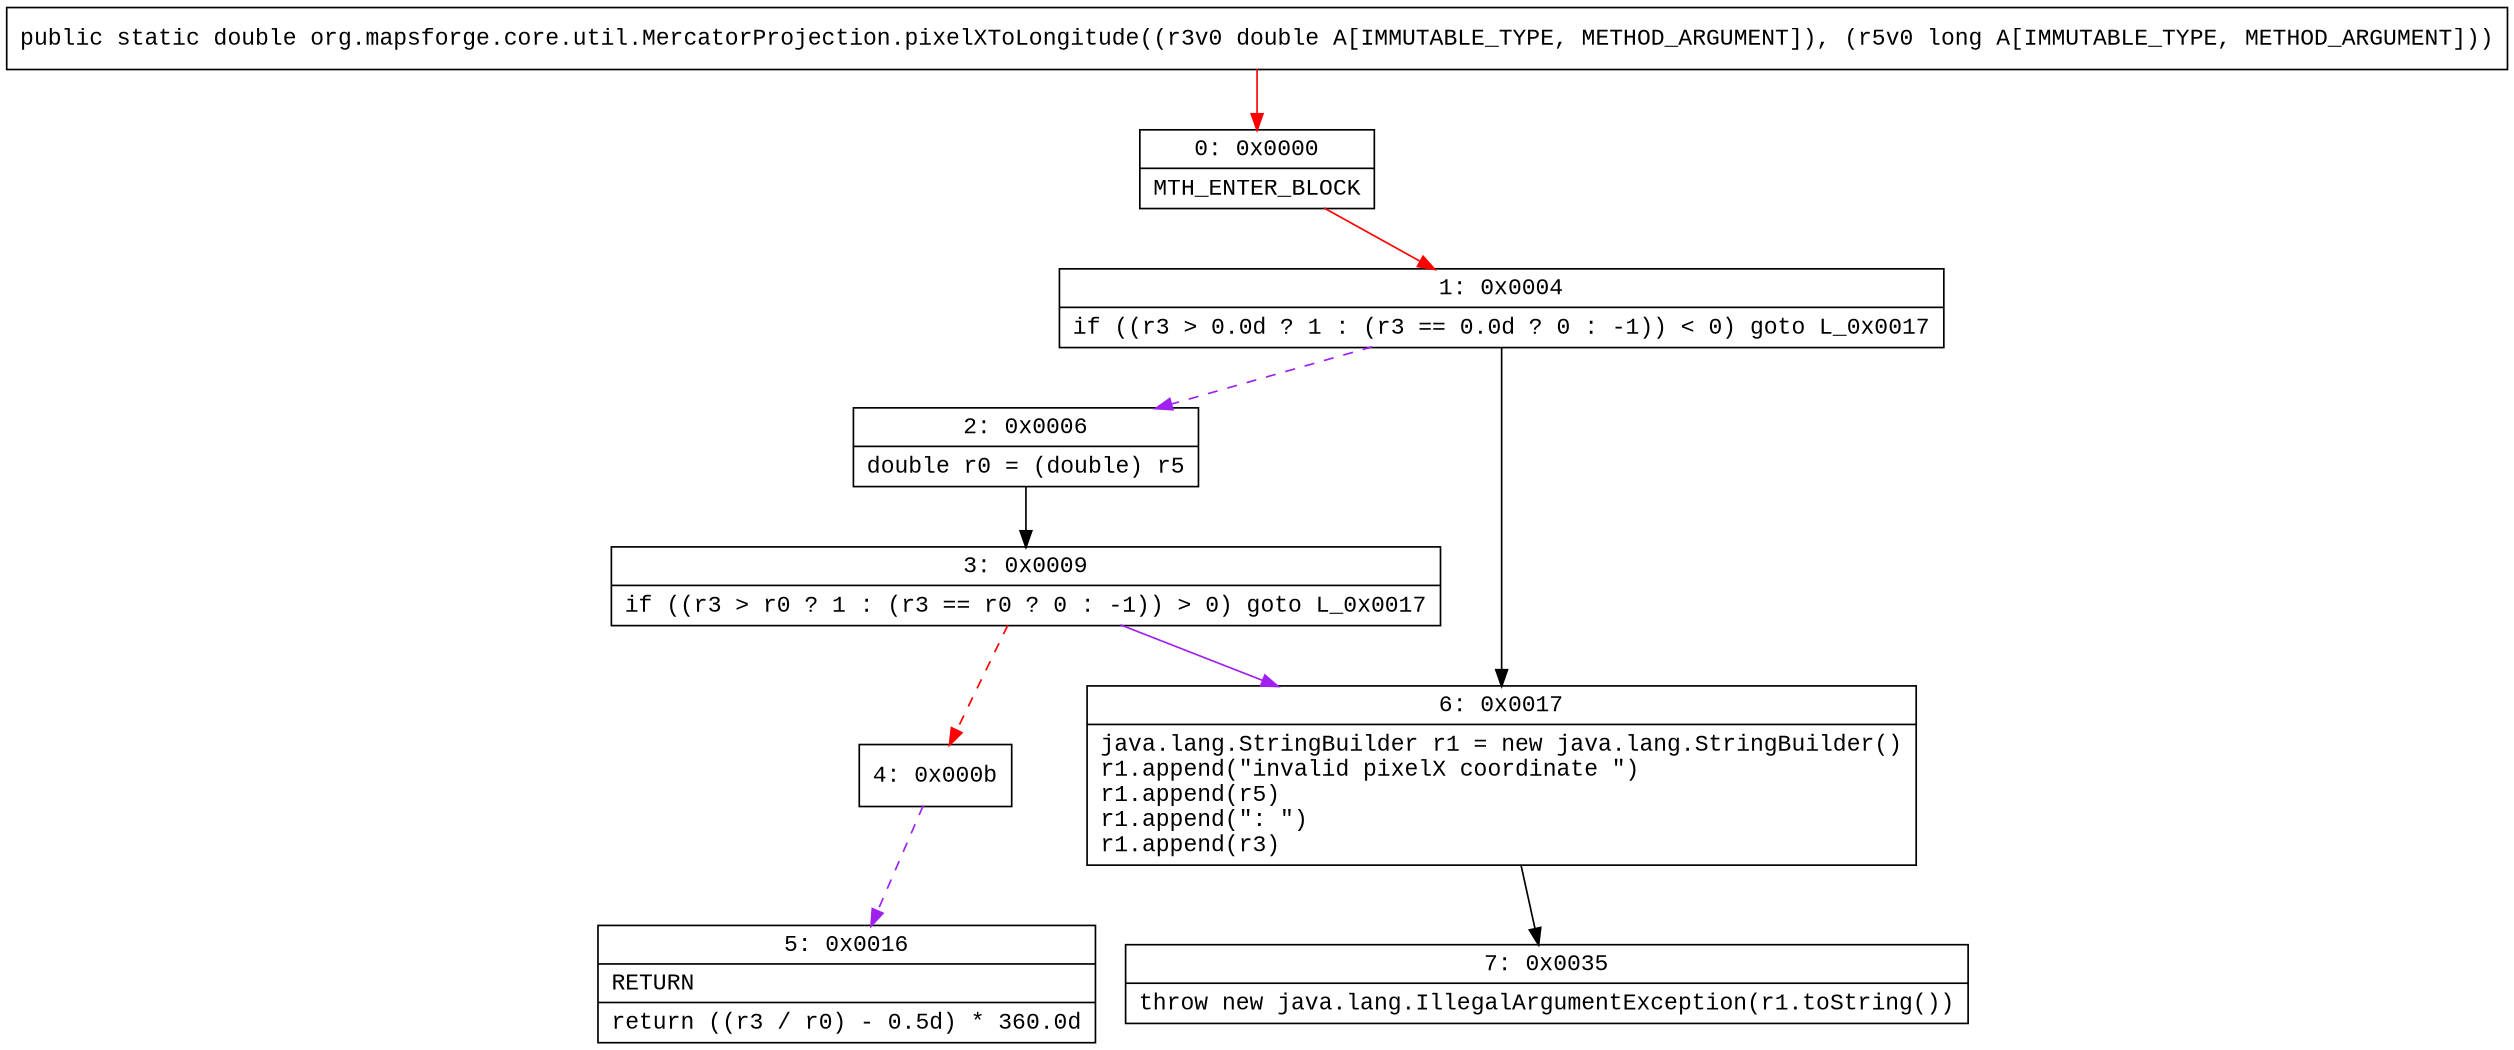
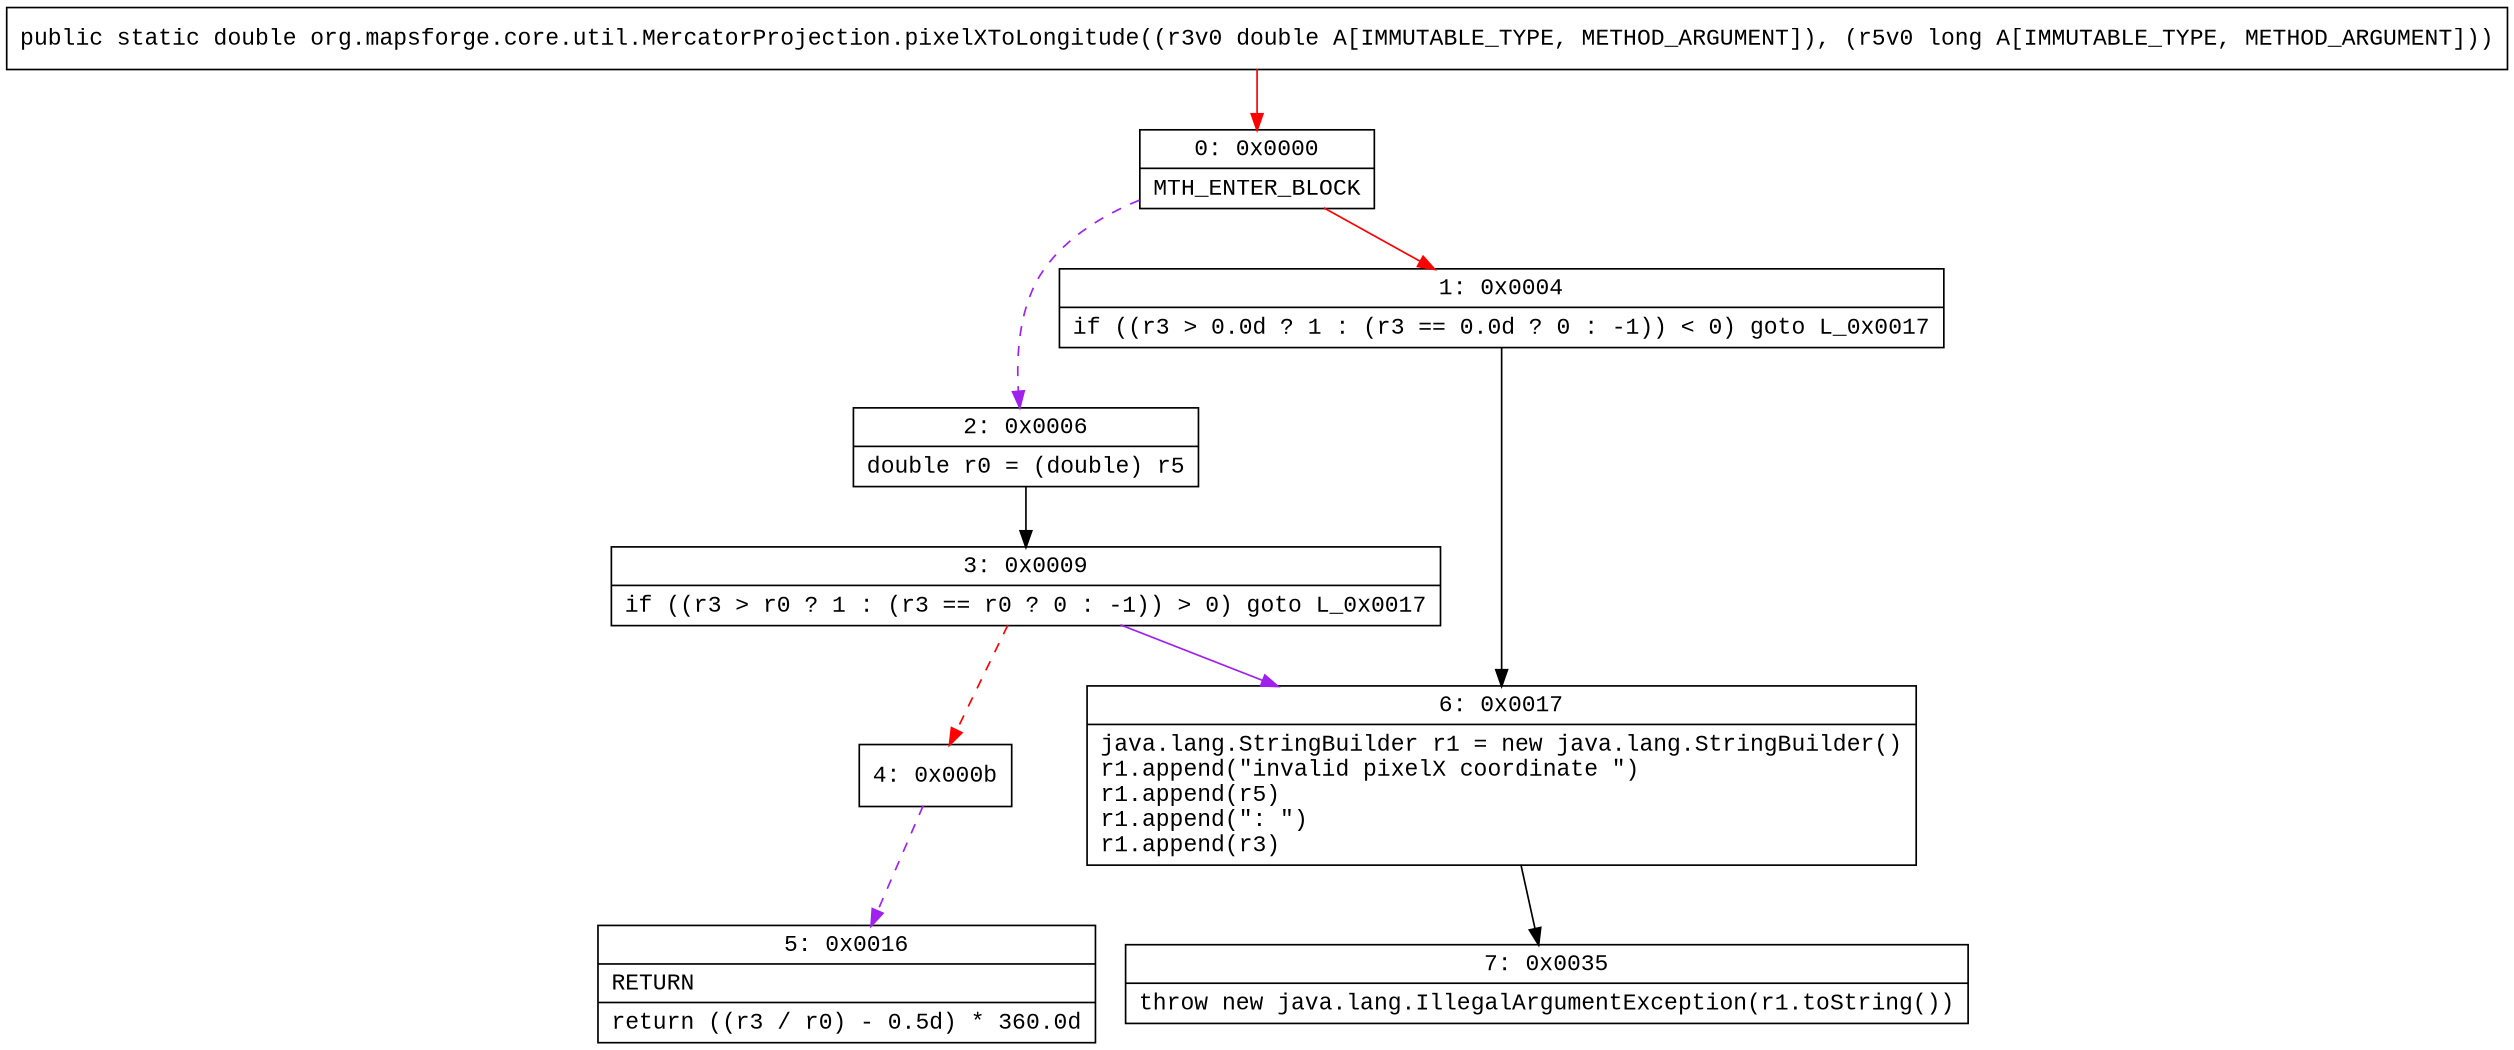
(1272, 375) -> (1042, 272)
